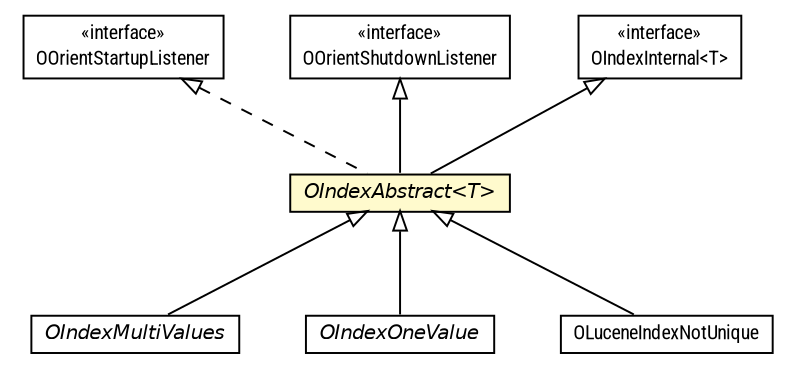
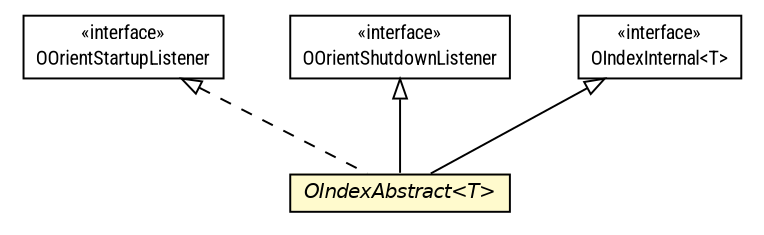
(135, 333) -> none
(400, 333) -> none
(667, 333) -> none
